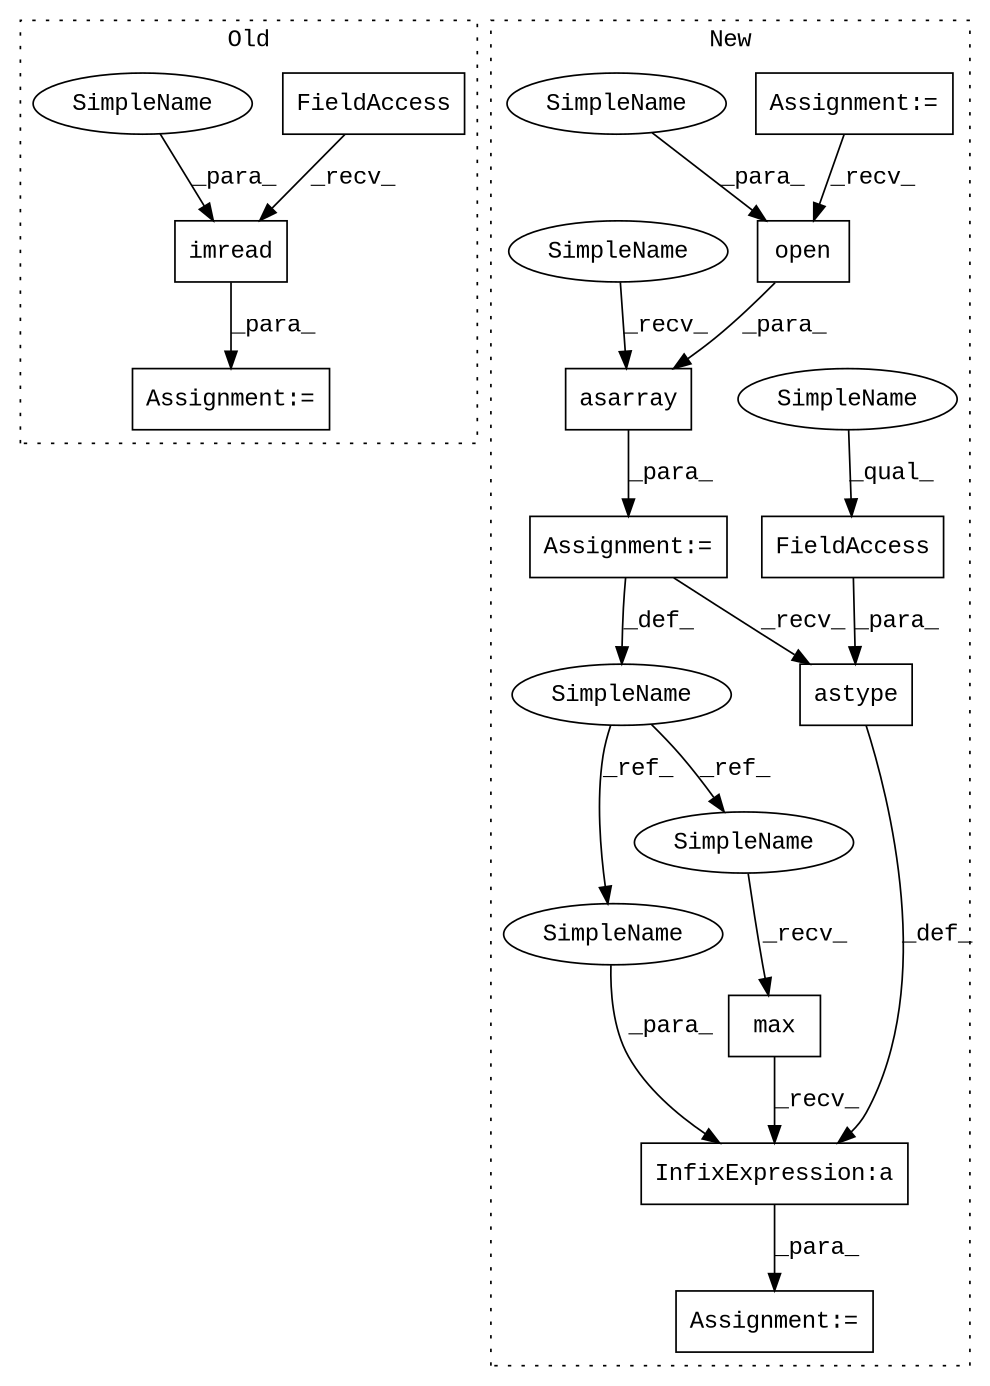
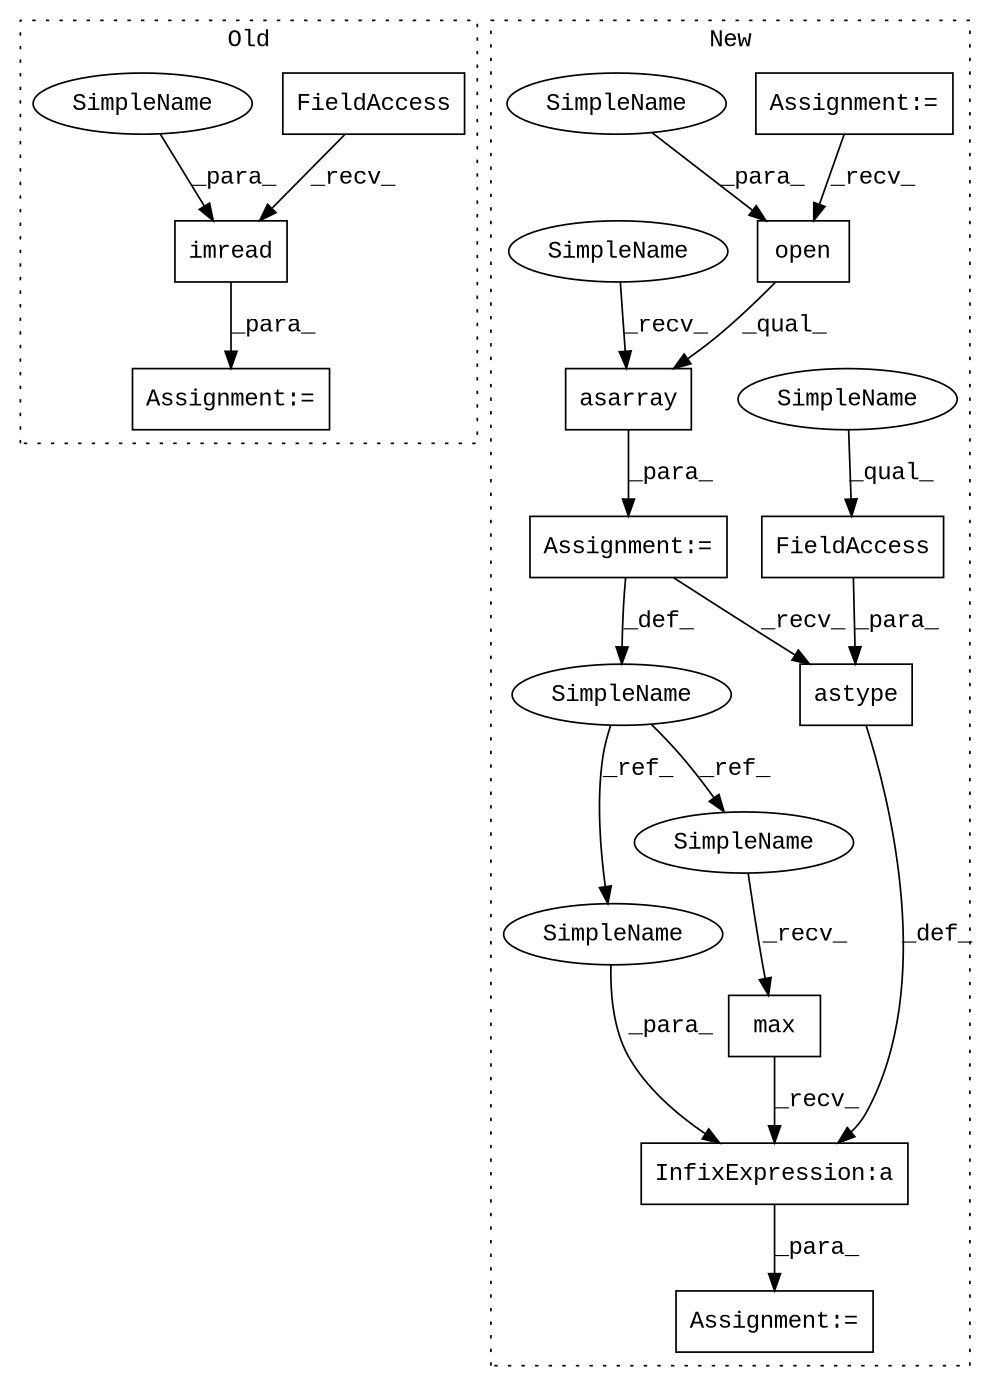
(785, 325) -> (785, 325)
